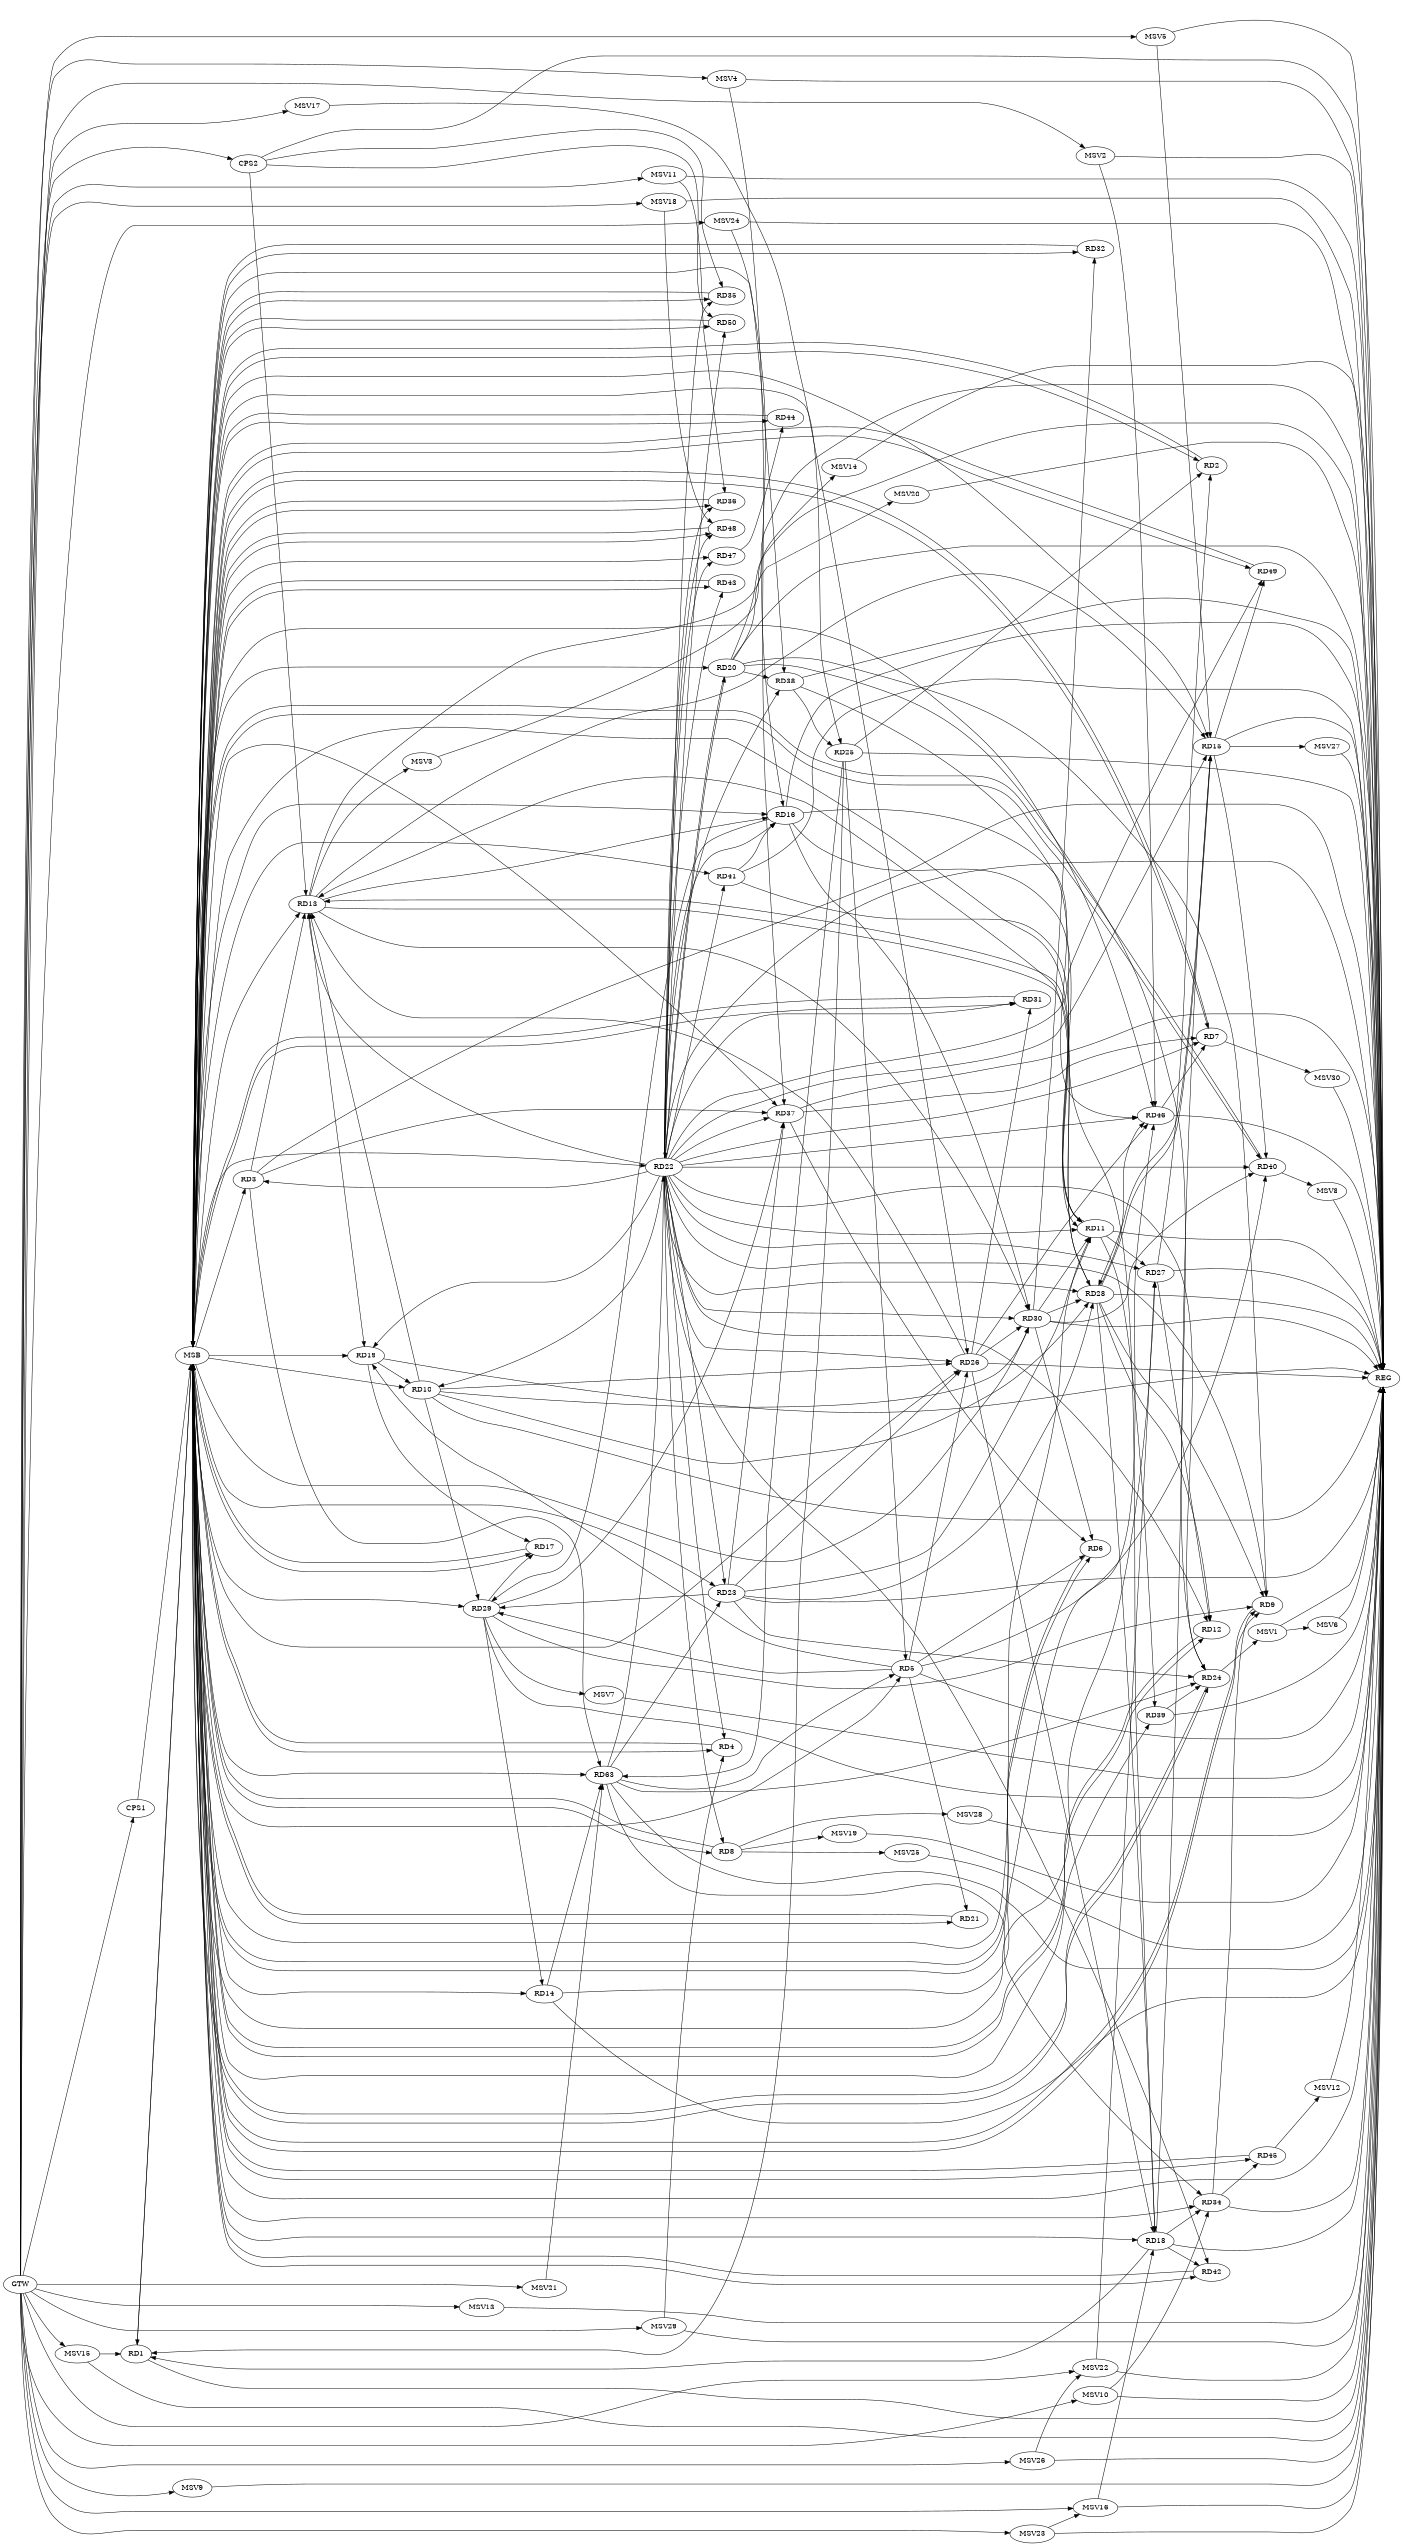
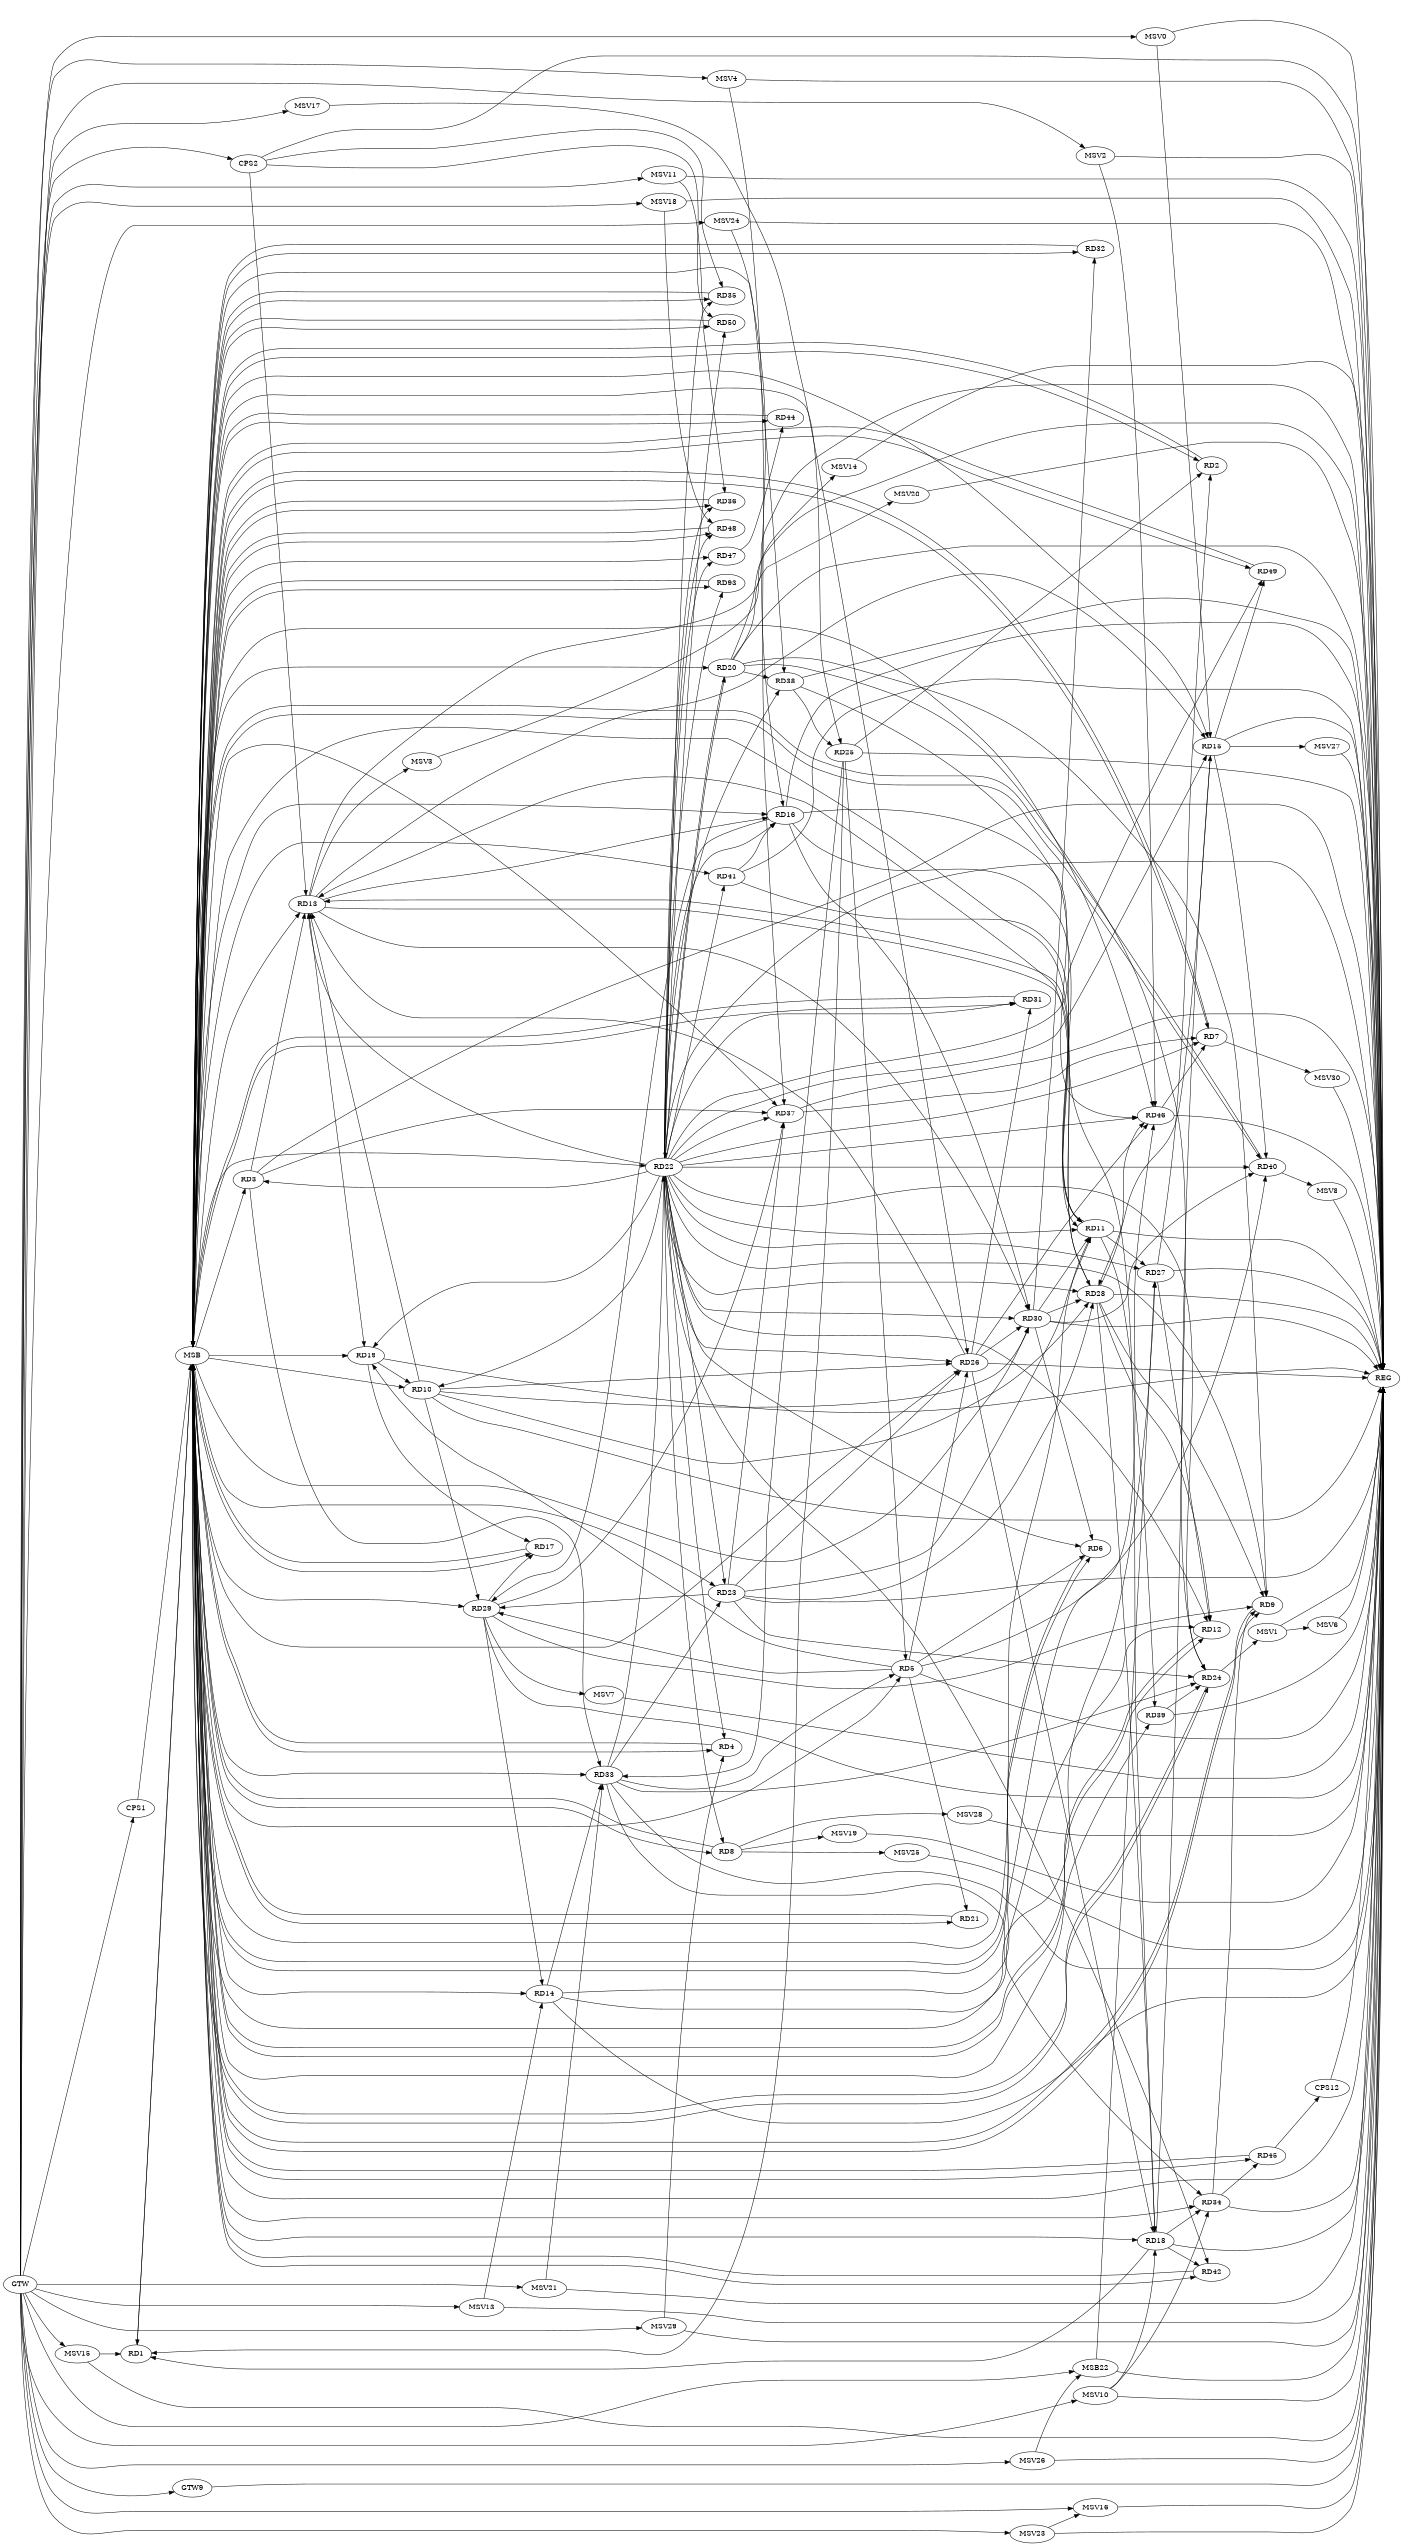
(1156, 37) -> (1156, 37)
(727, 583) -> (727, 583)
(1166, 1152) -> none
(918, 1344) -> (804, 1419)
(604, 1775) -> (604, 1775)
none -> (958, 2012)
(1327, 2088) -> (1327, 2088)
none -> (511, 2161)
(1095, 2368) -> (1095, 2368)
(1124, 2383) -> (1144, 2326)
(1255, 2419) -> (1353, 2223)
(192, 2488) -> (192, 2488)
